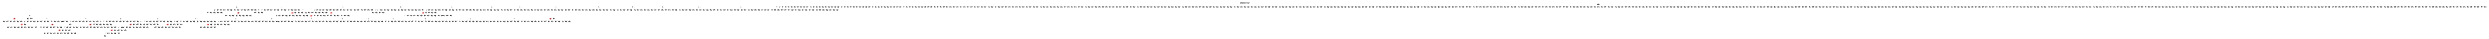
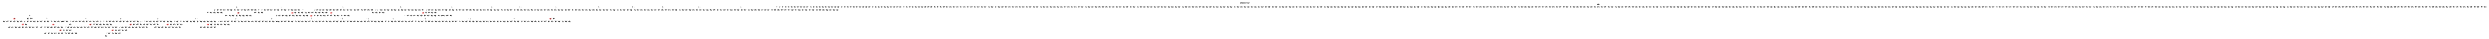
(122, 27) -> (122, 27)
